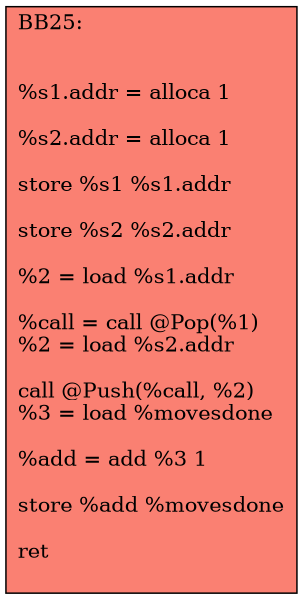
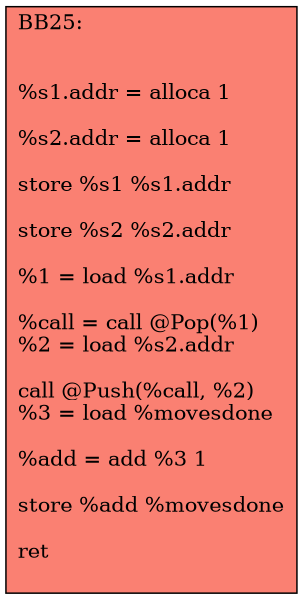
(126, 277) -> (126, 277)
